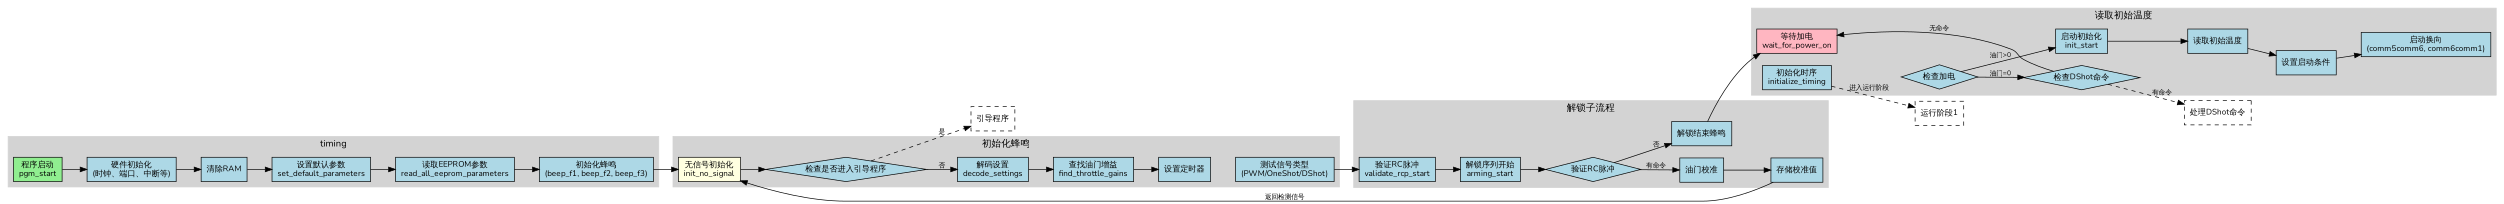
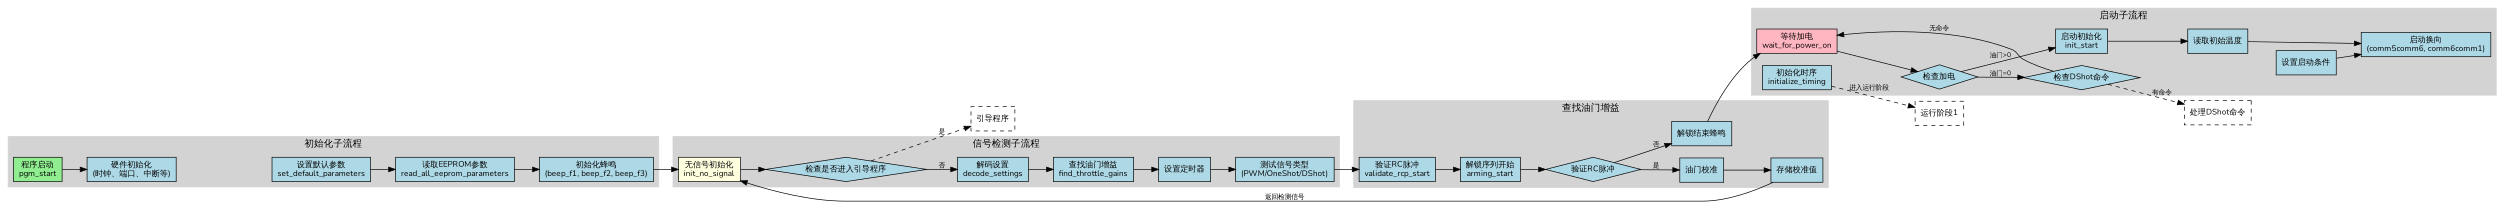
(2124, 16) -> (2124, 16)
(2259, 51) -> (2301, 43)
none -> (1874, 61)
(1591, 108) -> (1591, 108)
(333, 144) -> (333, 144)
(1006, 144) -> (1006, 144)
(1656, 166) -> (1656, 166)
(224, 169) -> none
none -> (1220, 169)
